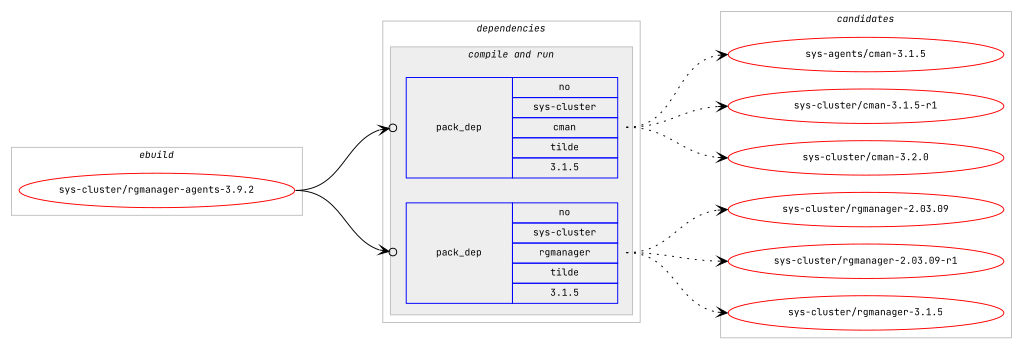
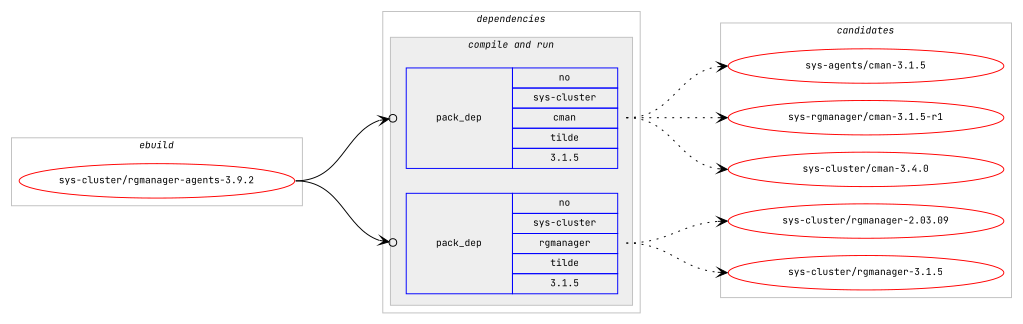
(866, 106) -> (866, 118)
(866, 158) -> (866, 169)
(866, 261) -> none
